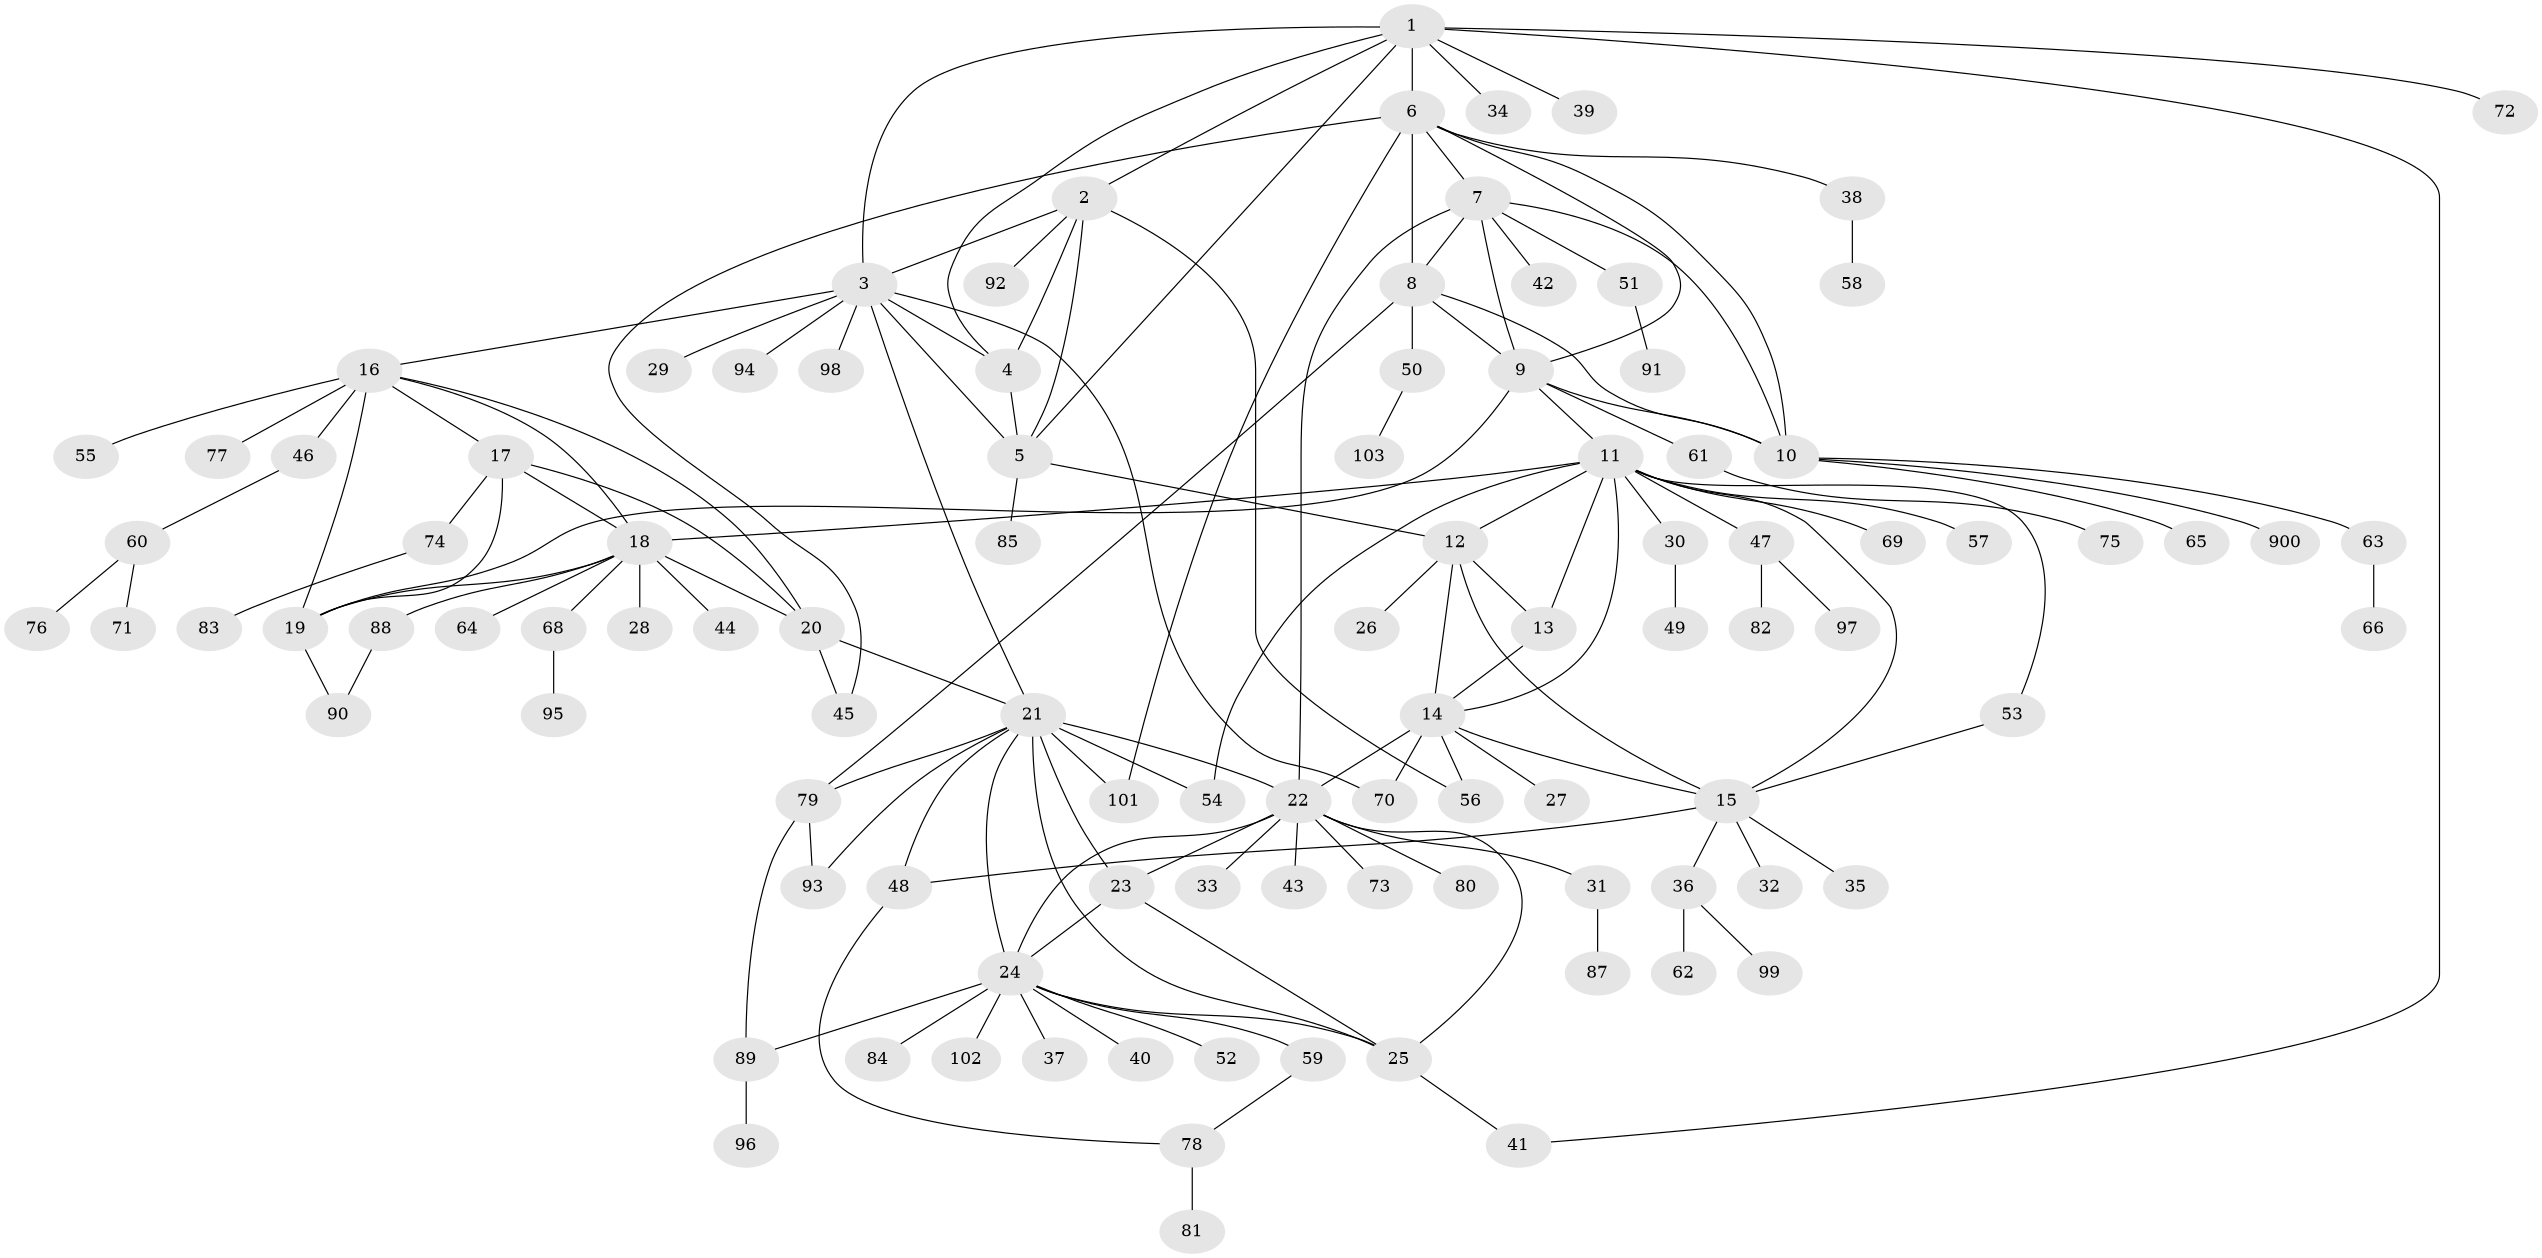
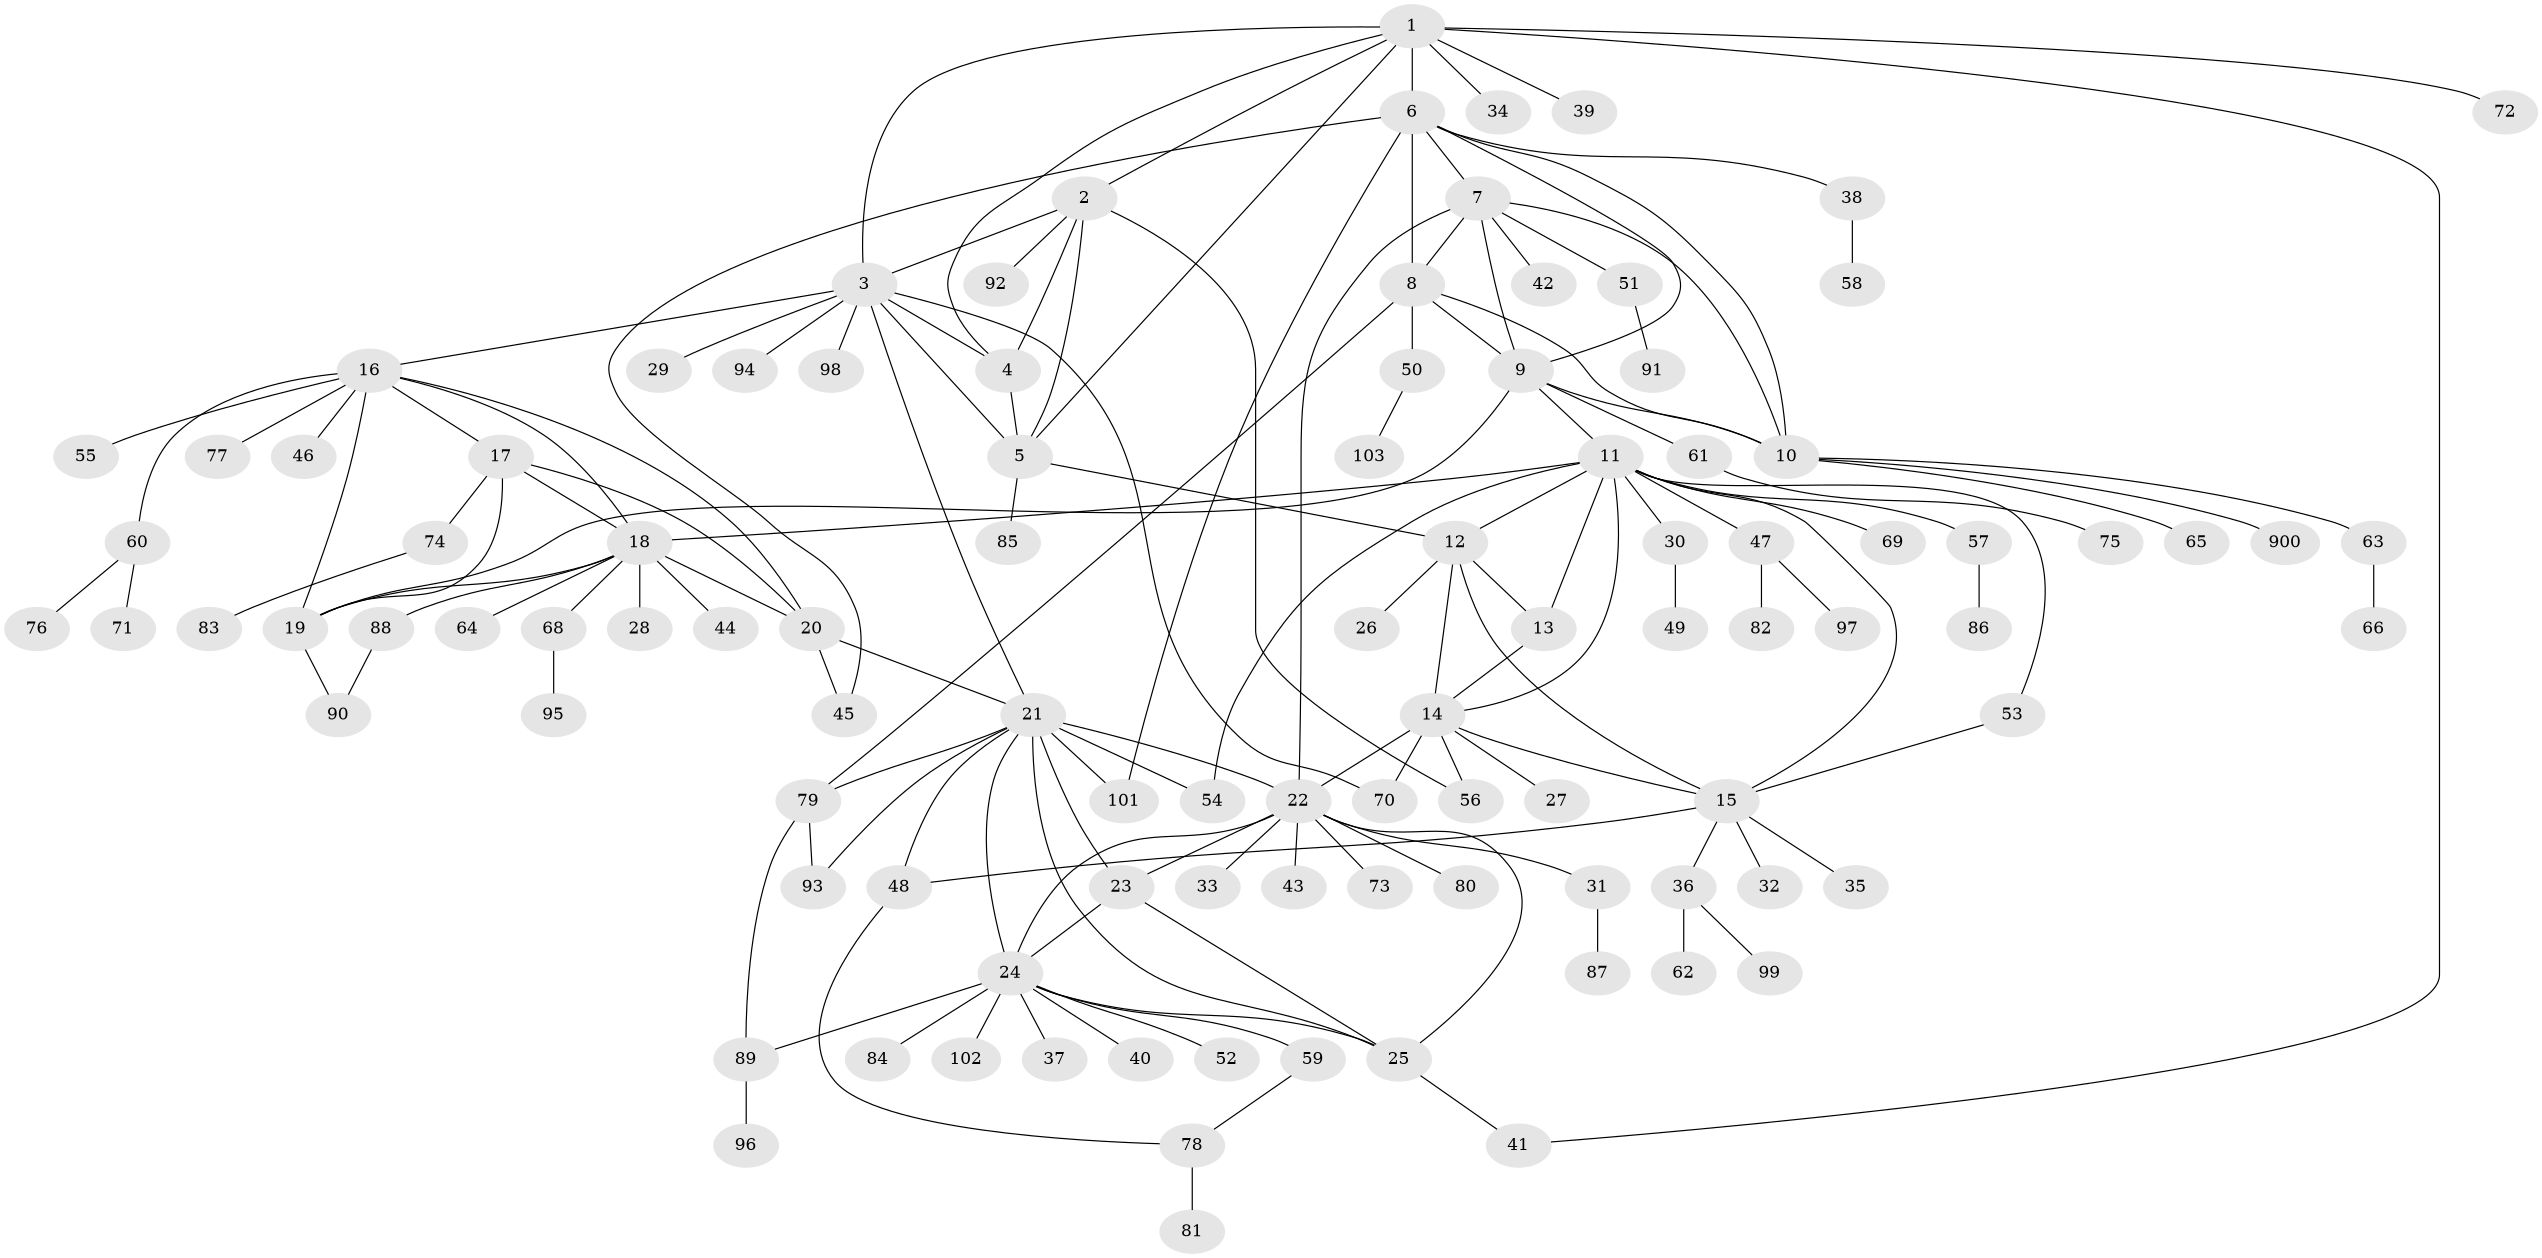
(221, 500) -> (238, 396)
none -> (1979, 629)
